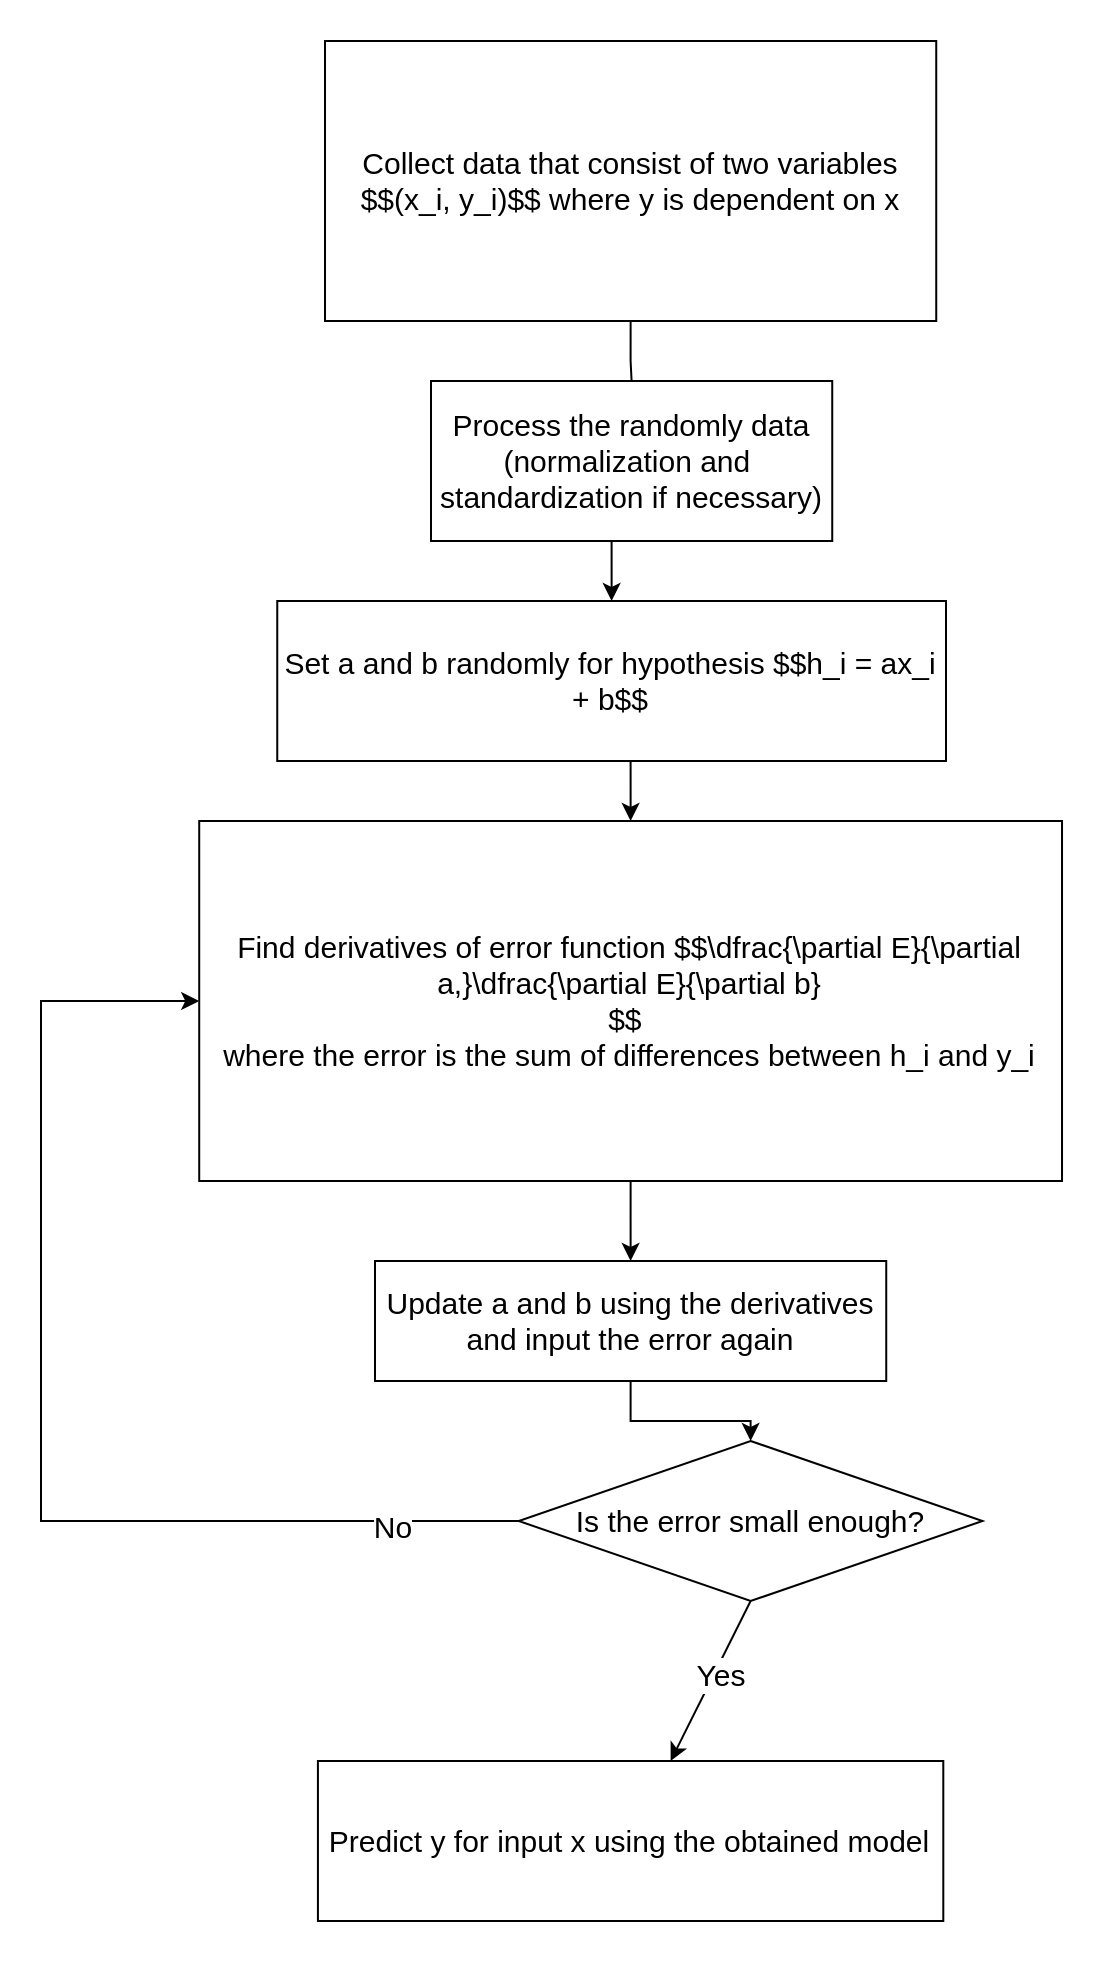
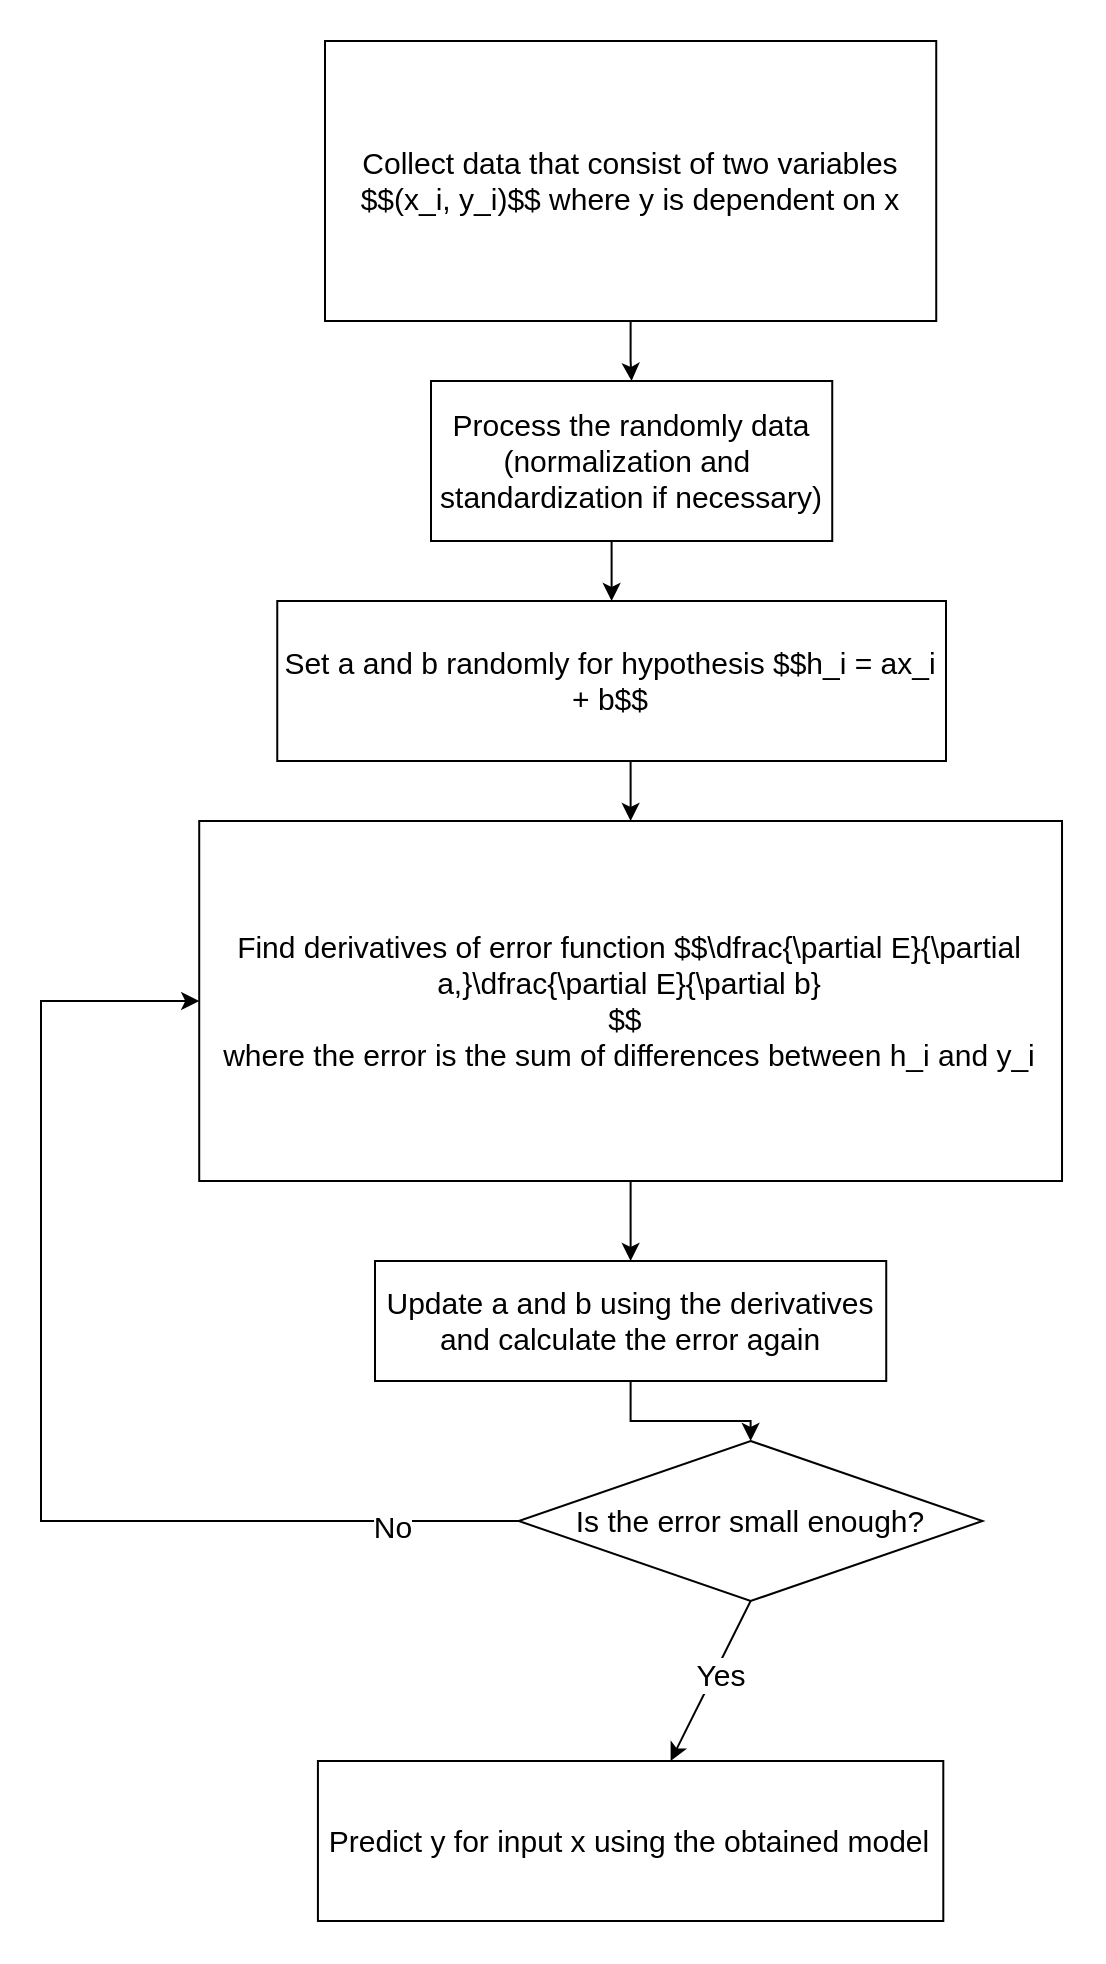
(631, 371) -> (631, 366)
(631, 1321) -> (631, 1321)
